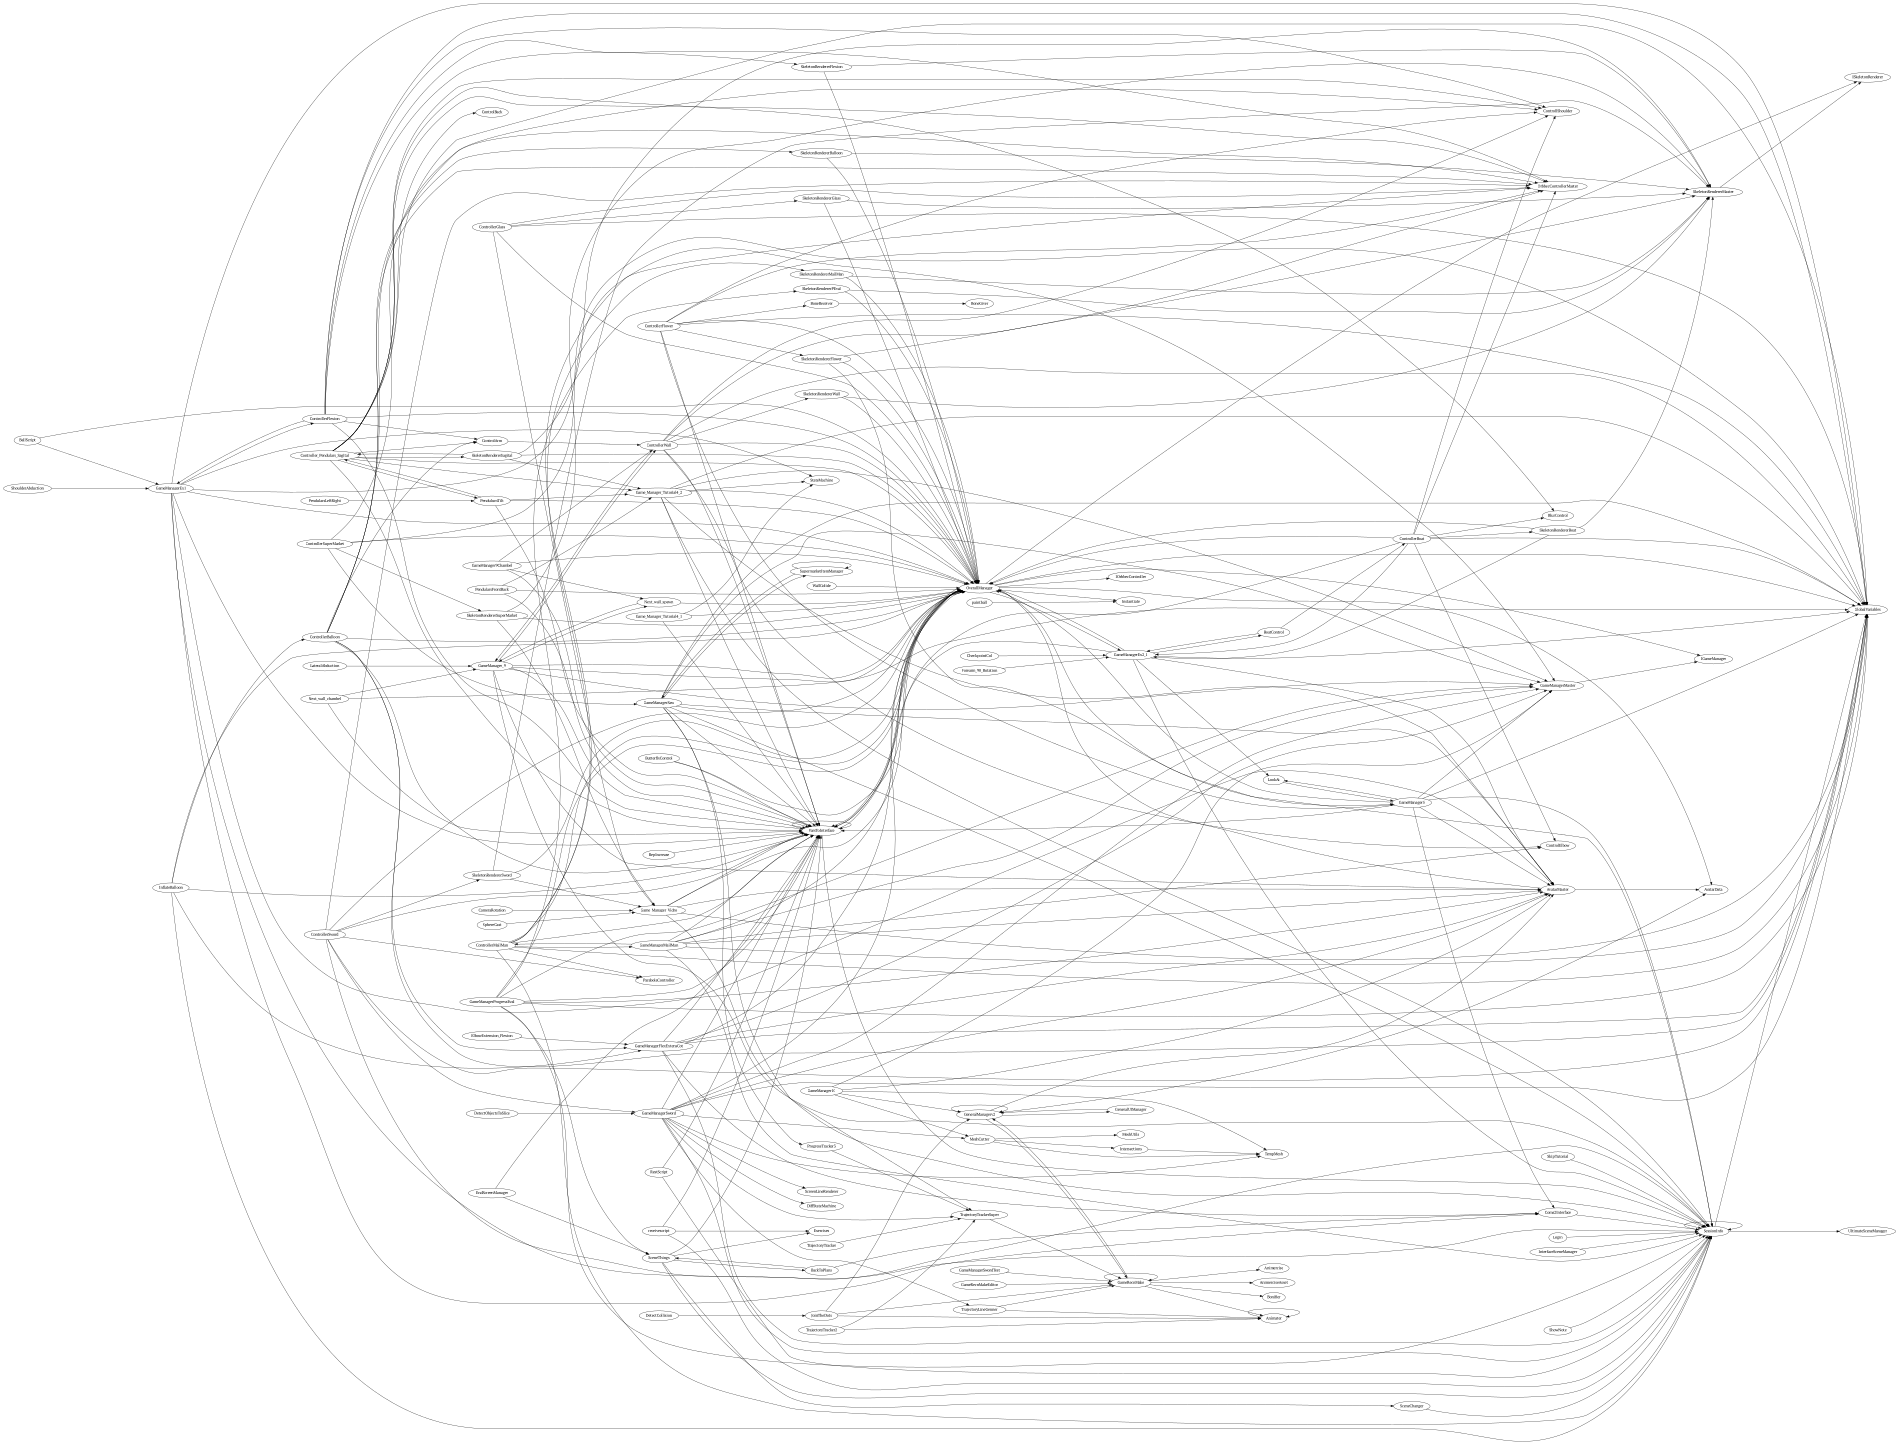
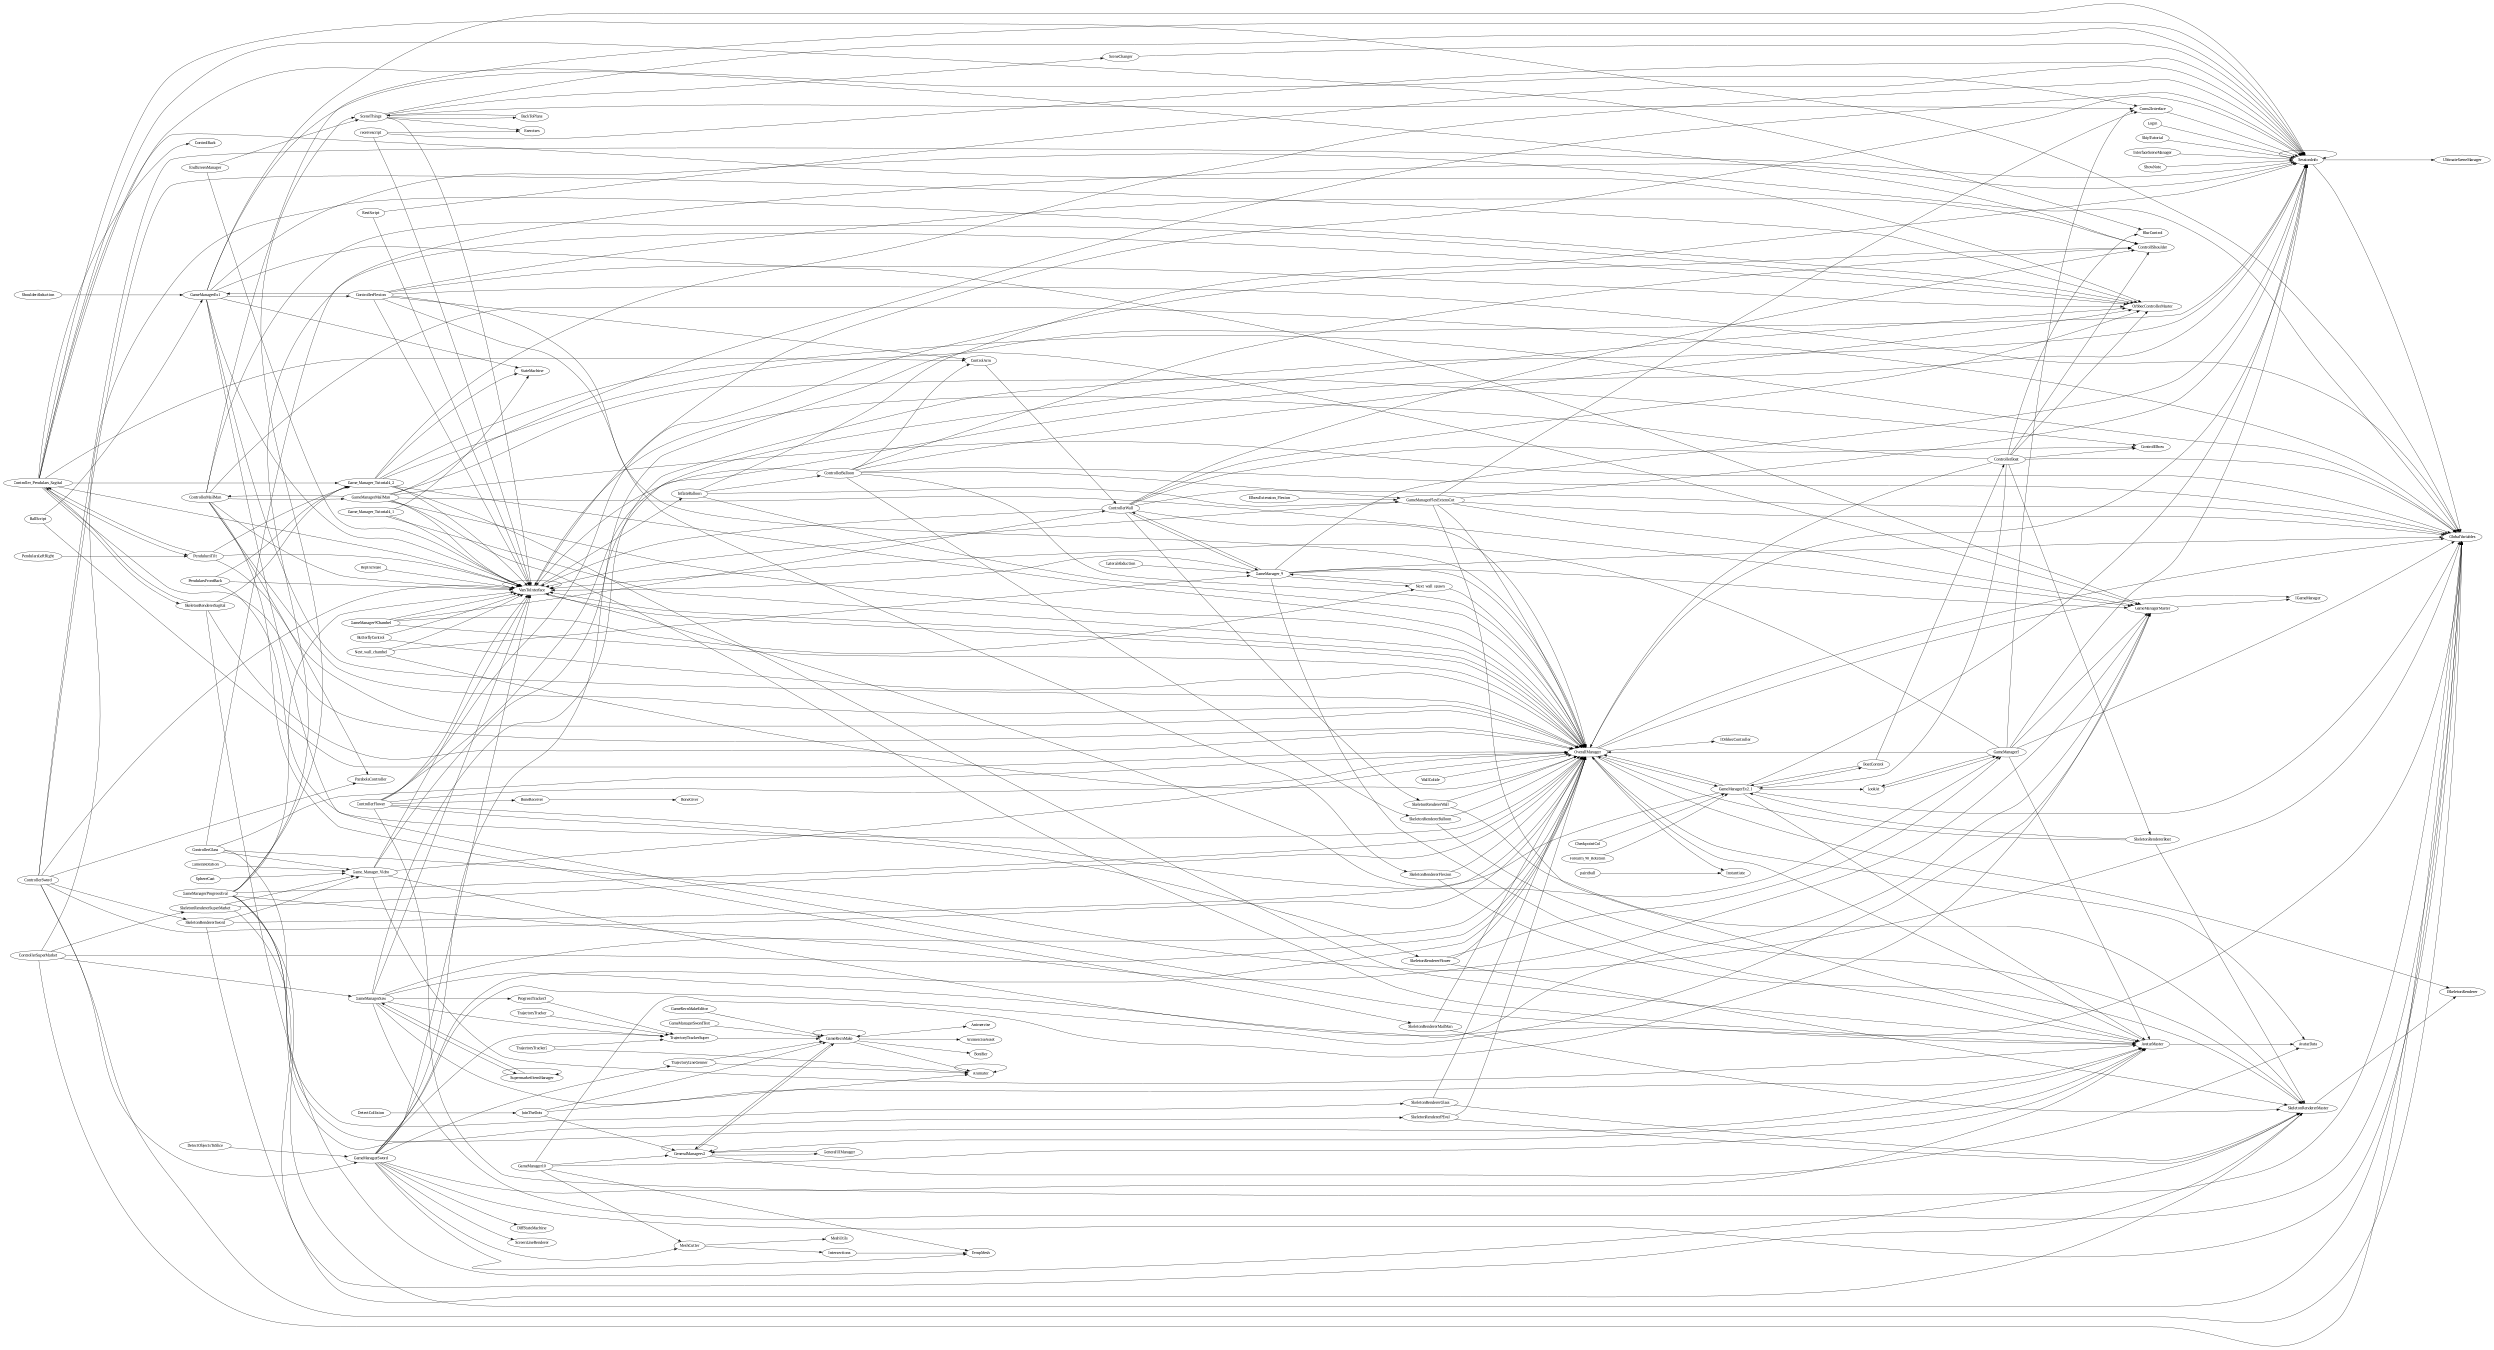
(501, 893) -> (606, 545)
(1124, 1157) -> none
(1184, 1228) -> (1258, 107)
